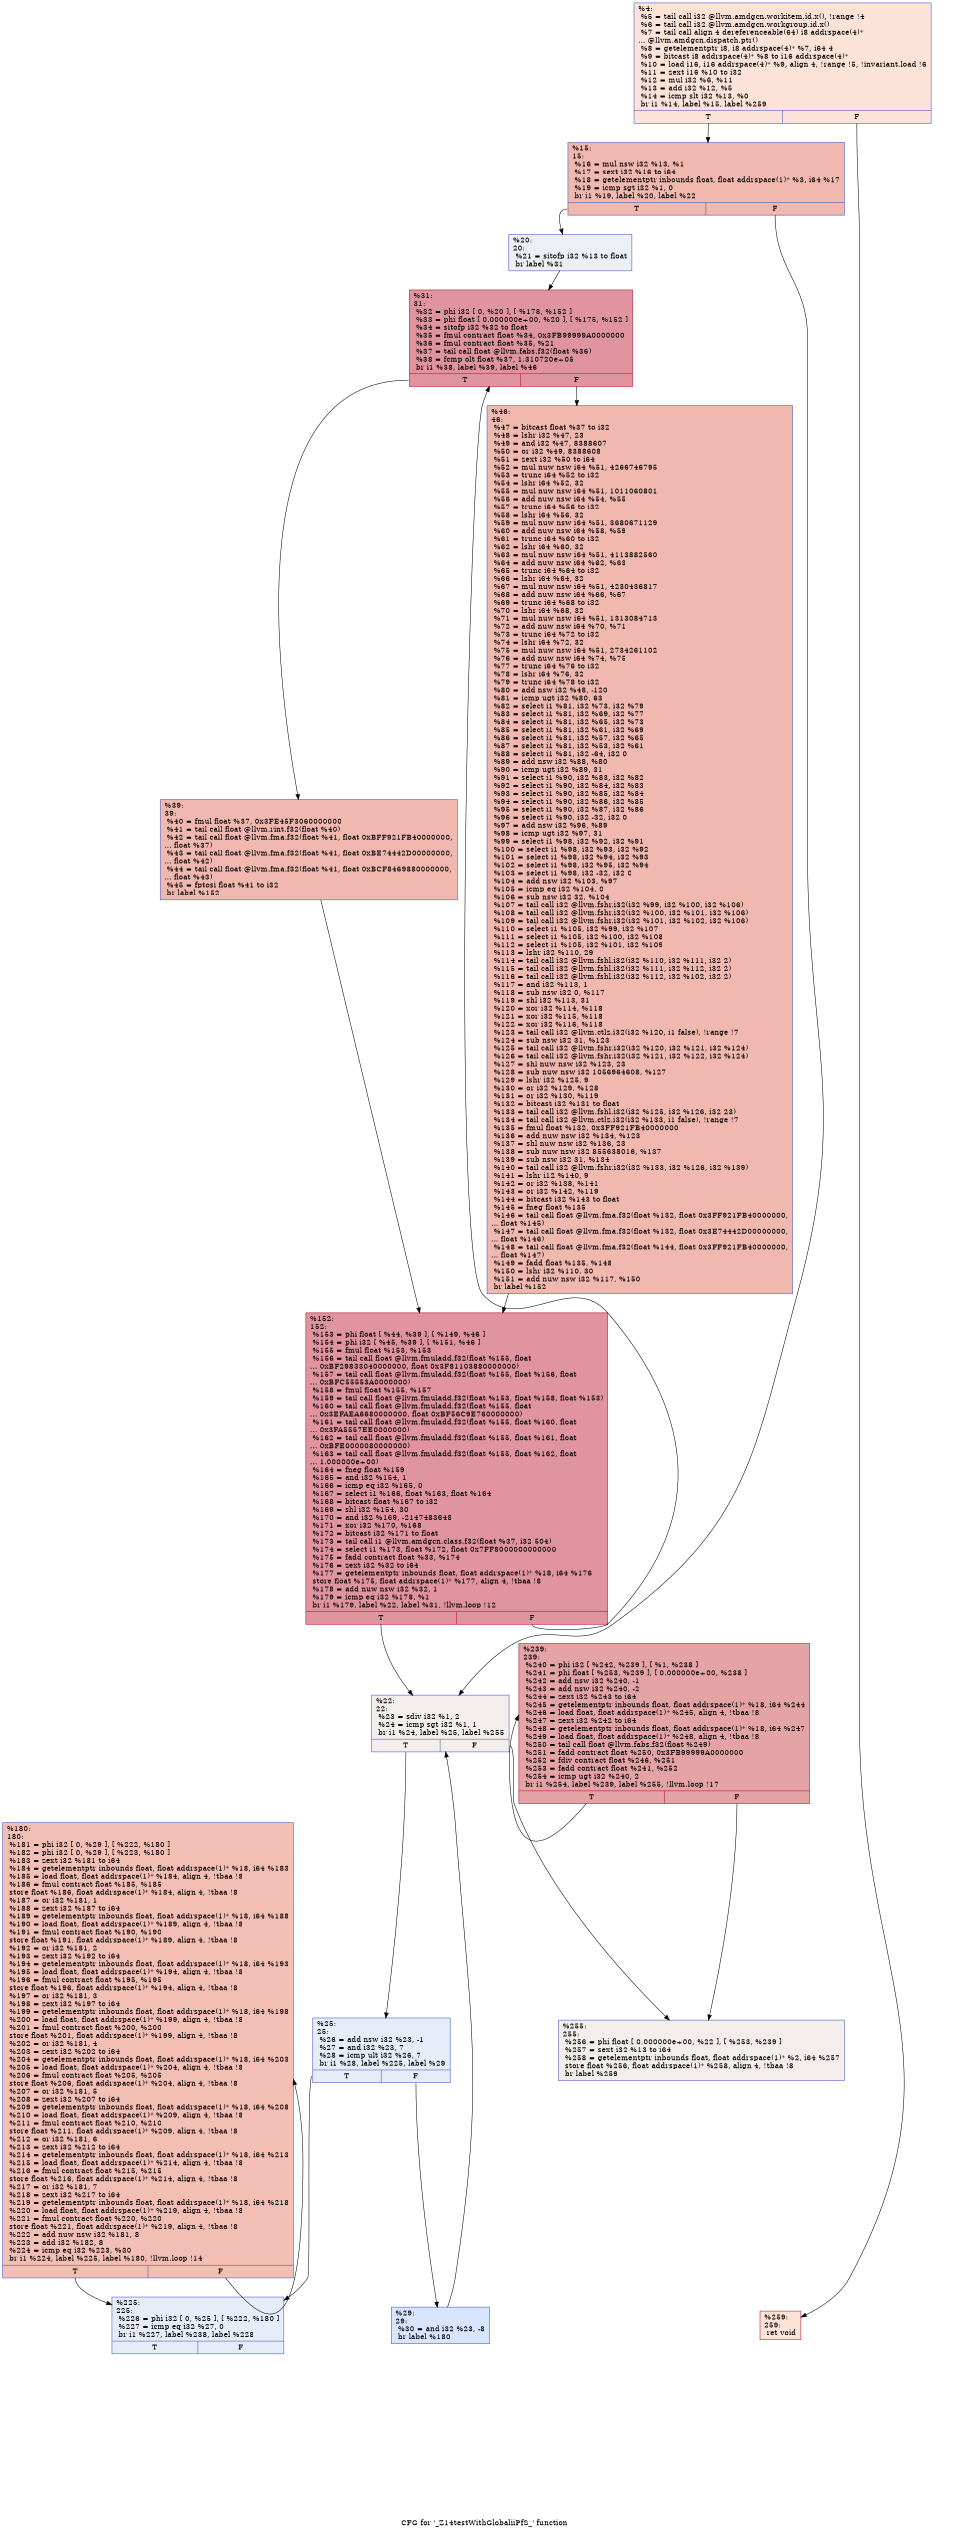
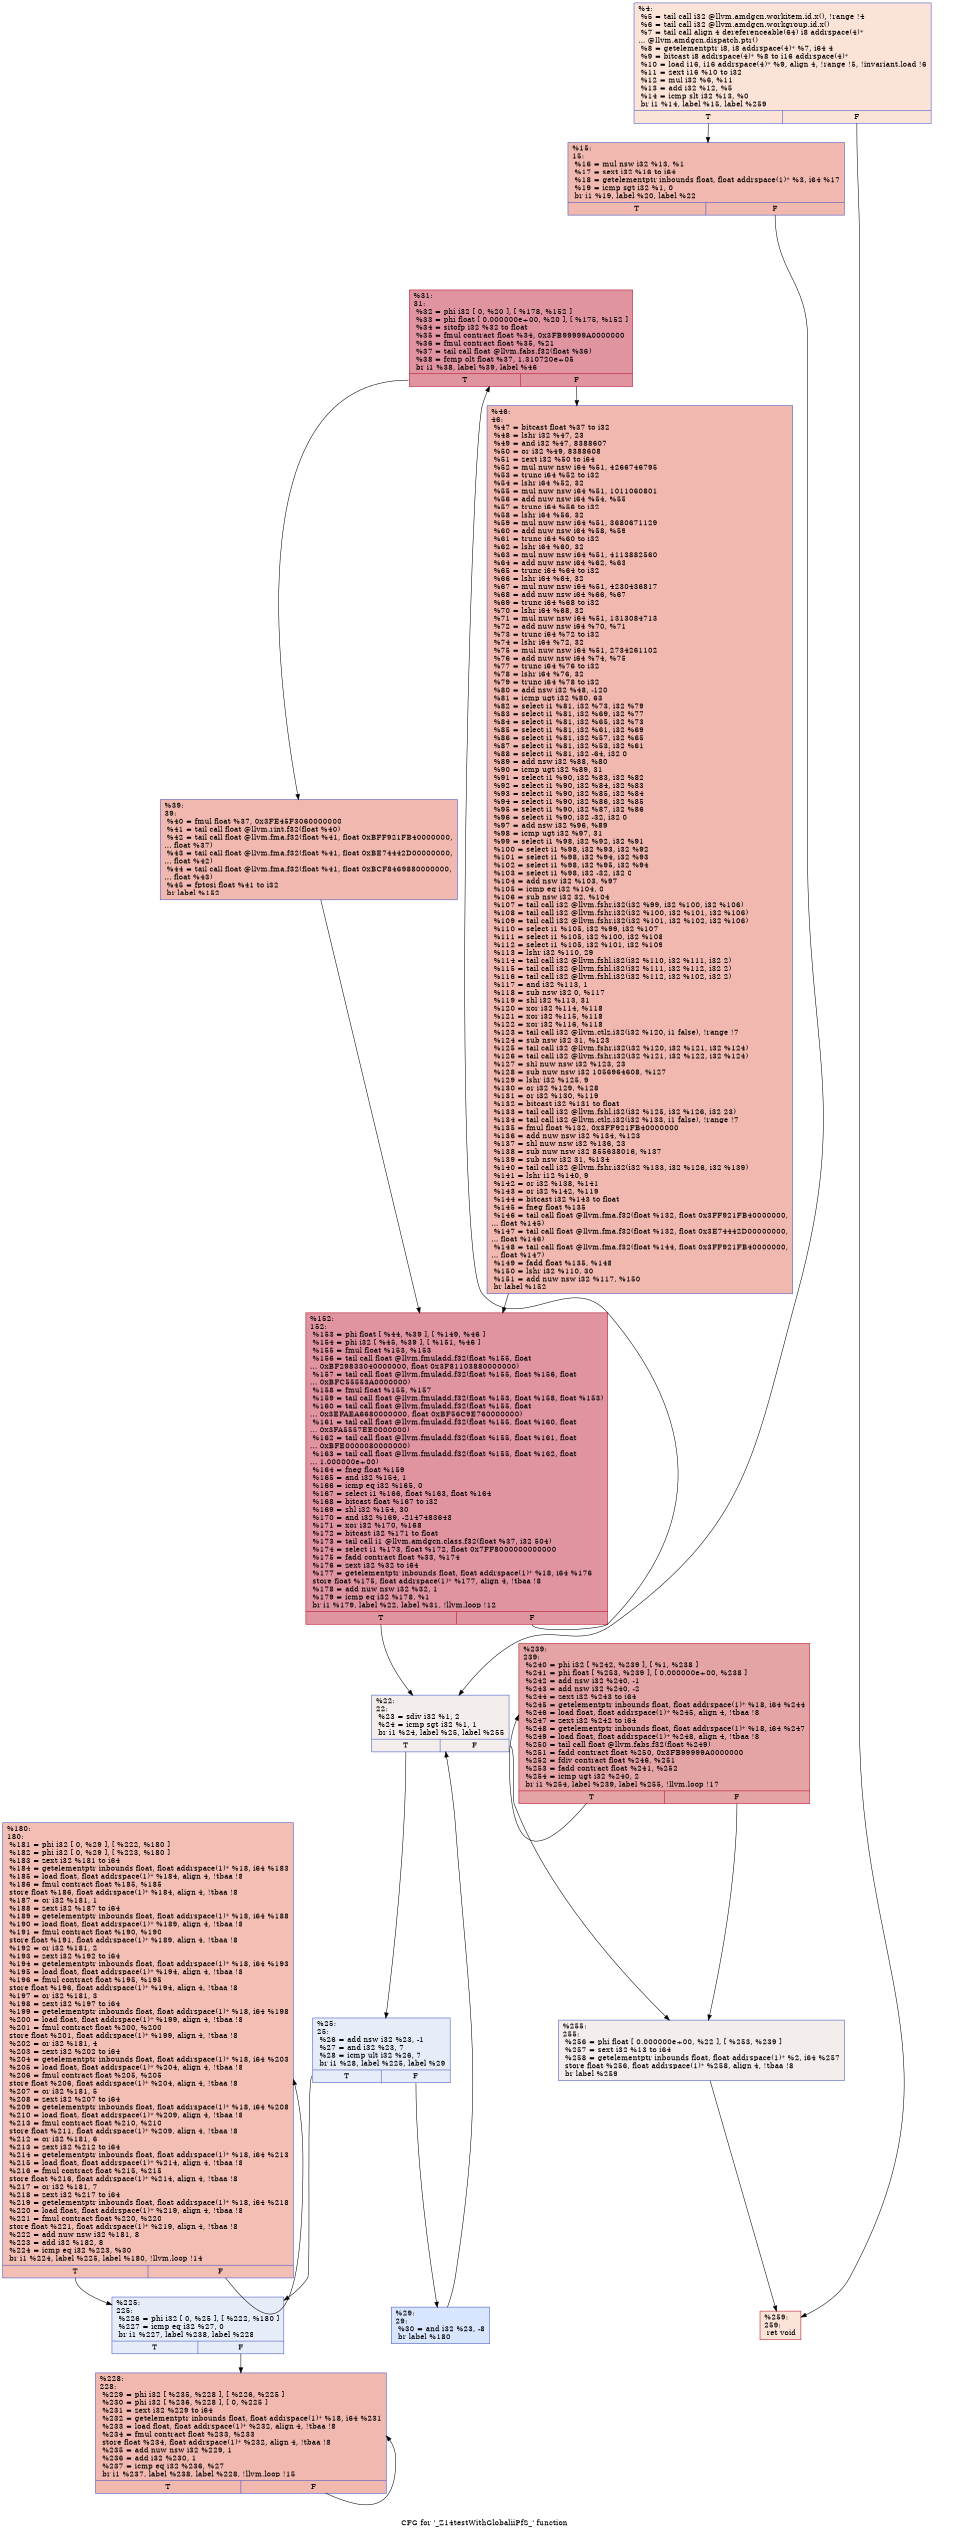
(570, 253) -> none
(85, 2123) -> (85, 2123)
none -> (743, 2193)
none -> (241, 2433)
